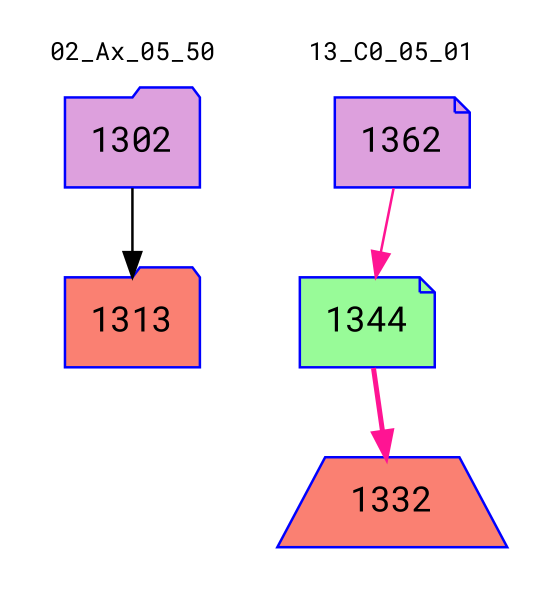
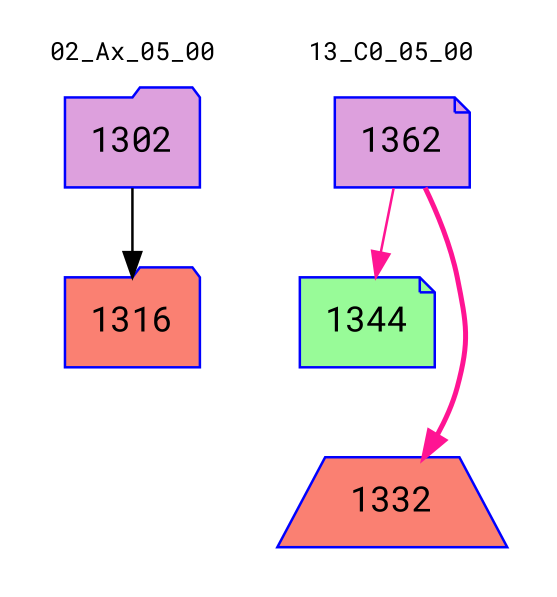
(134, 54) -> (134, 54)
(392, 54) -> (392, 54)
(132, 322) -> (132, 322)
(378, 400) -> (463, 311)
